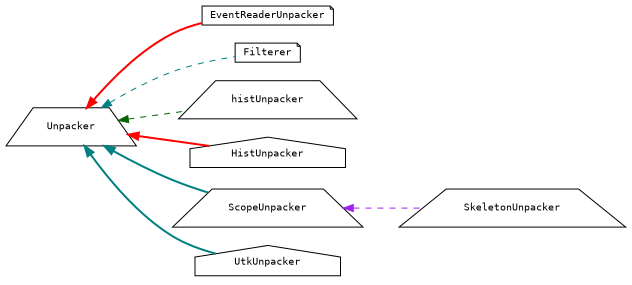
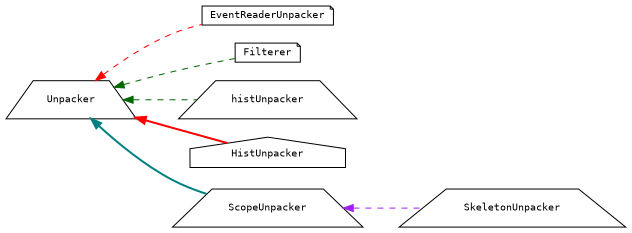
(142, 53) -> (150, 44)
(170, 73) -> (179, 70)
(268, 262) -> none
